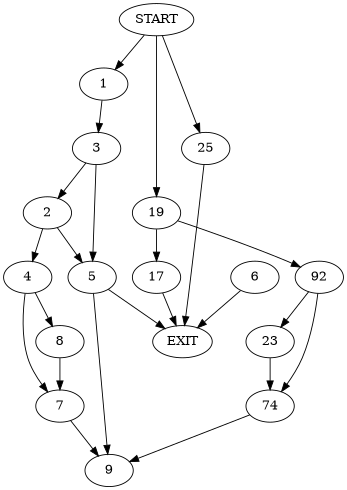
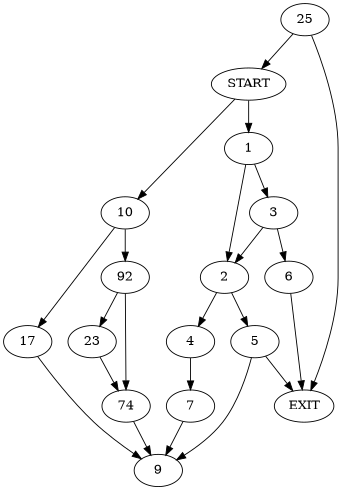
(179, 80) -> (280, 48)
(95, 208) -> (280, 241)
none -> (237, 208)
(157, 213) -> (125, 213)
(168, 305) -> (81, 409)
(60, 342) -> none
